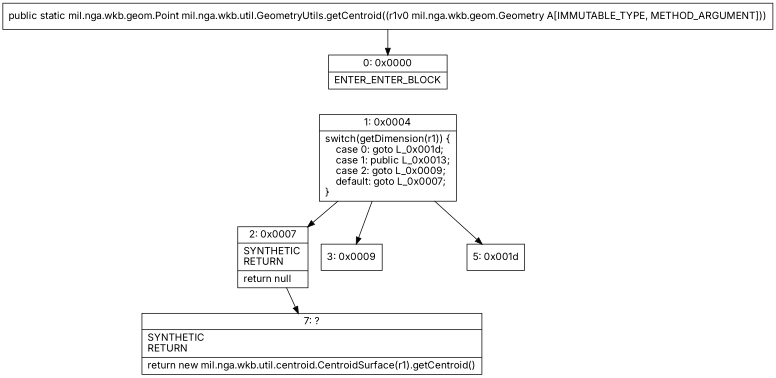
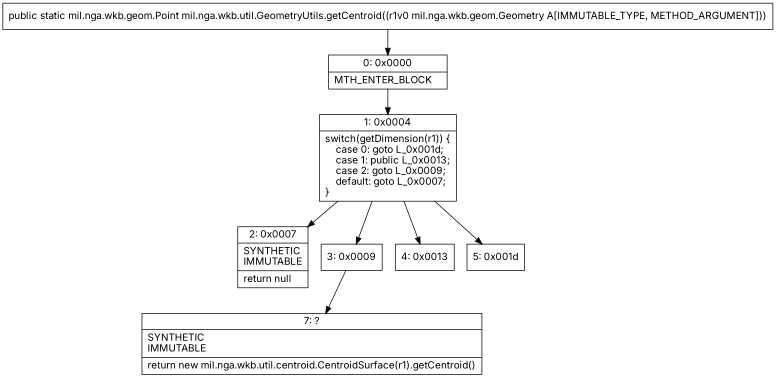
(388, 80) -> (384, 80)
none -> (388, 98)
none -> (425, 257)
(264, 262) -> (273, 262)
(291, 297) -> (337, 289)
(168, 348) -> (177, 348)
